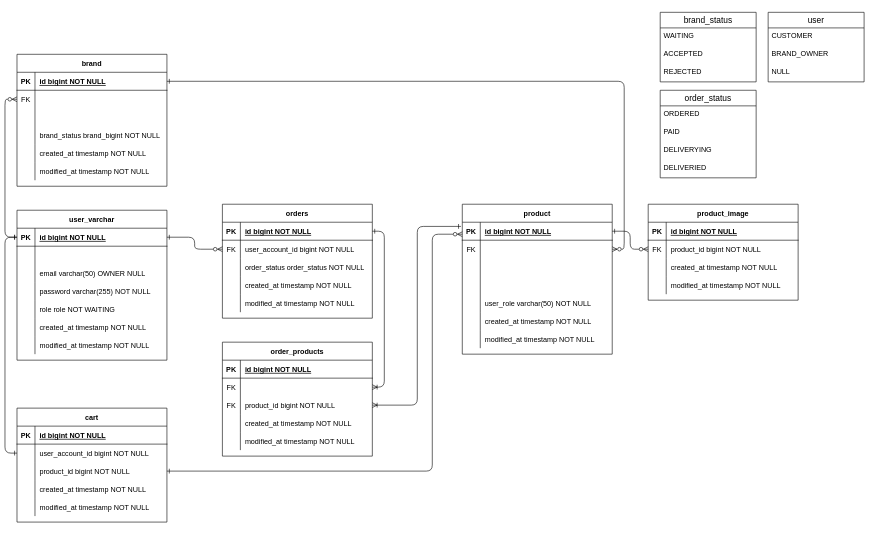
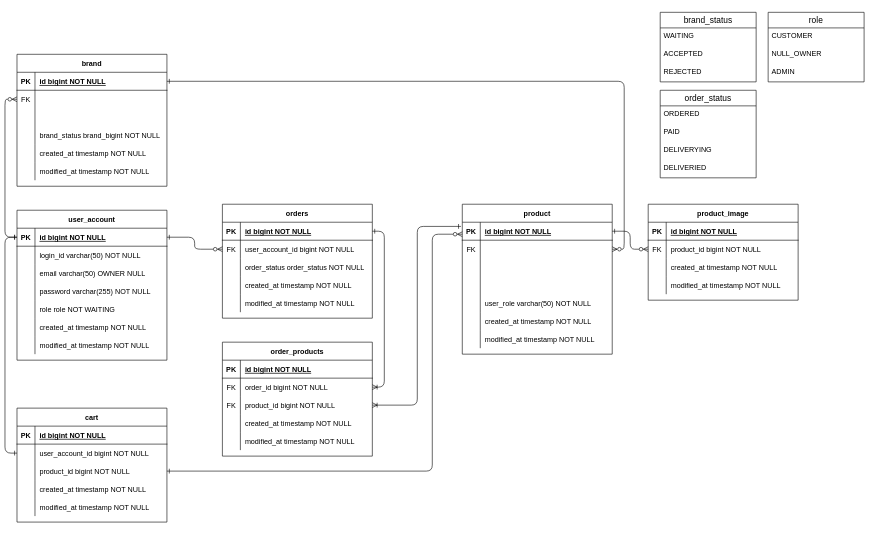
(816, 21) -> (816, 21)
(794, 54) -> (792, 54)
(780, 72) -> (782, 72)
(92, 220) -> (92, 220)
none -> (101, 255)
none -> (306, 387)
